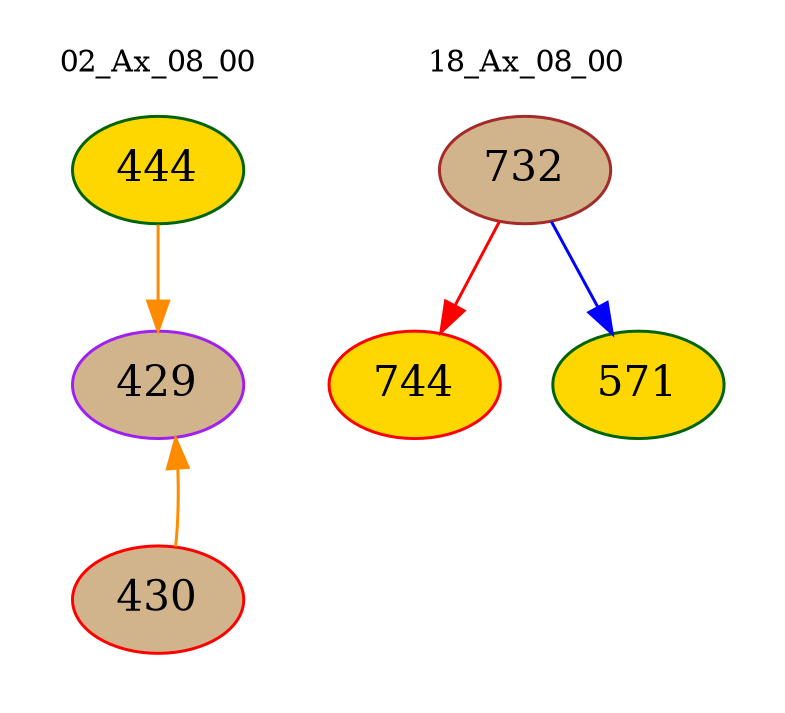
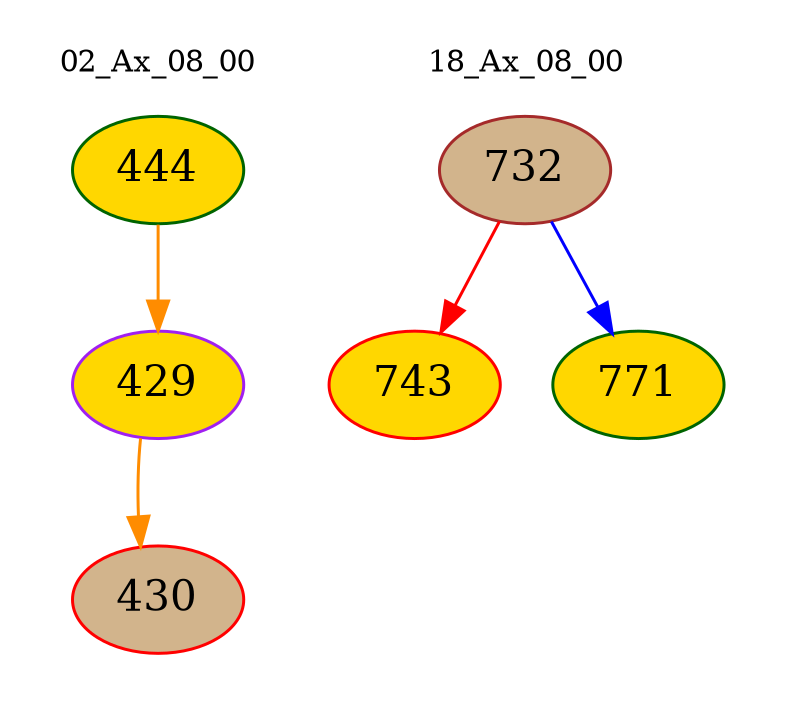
(158, 385) -> (158, 385)
(415, 385) -> (415, 385)
(638, 385) -> (638, 385)
(178, 508) -> (138, 477)
